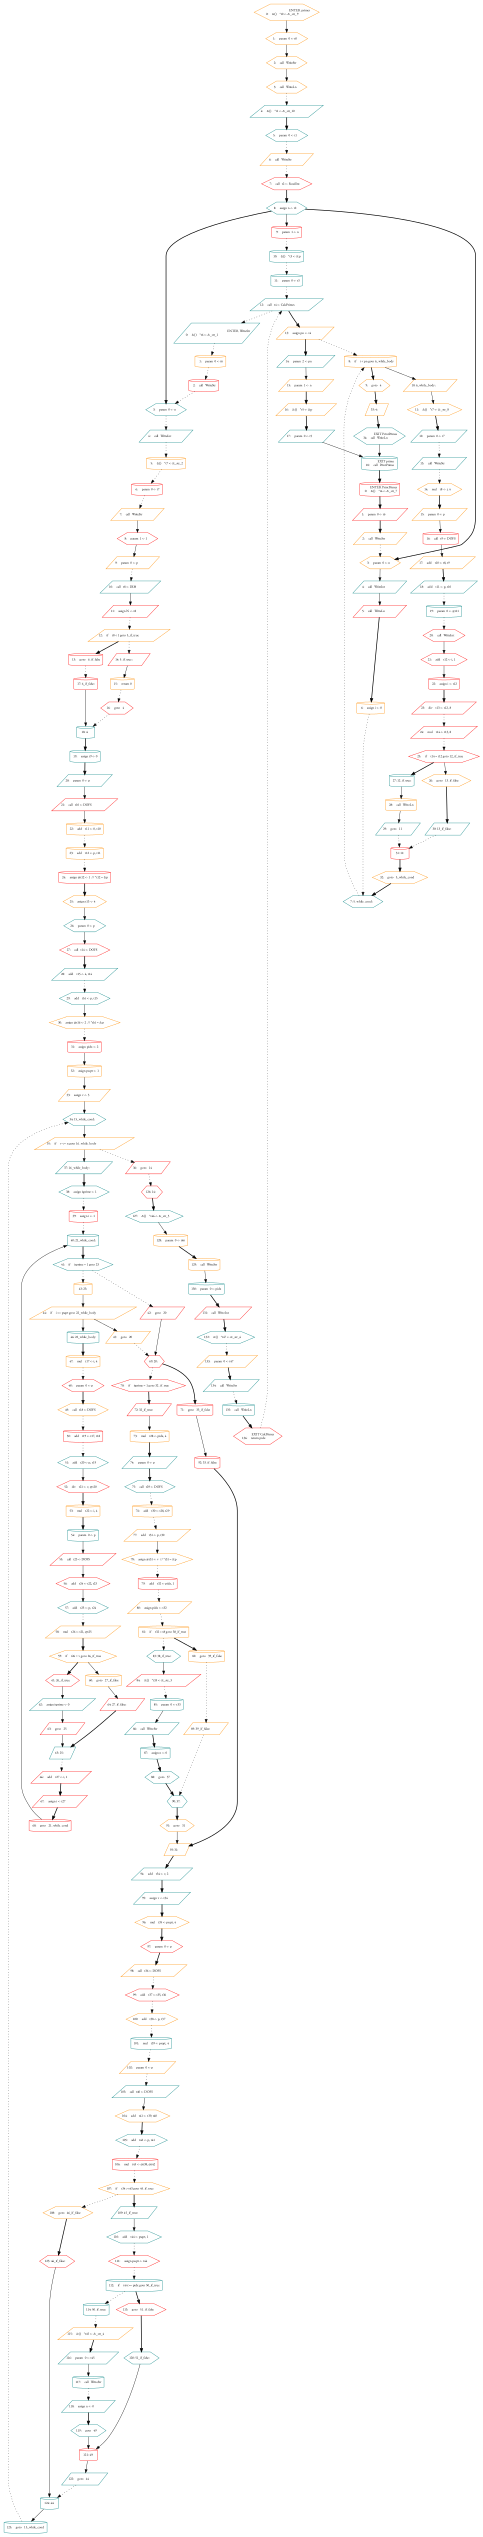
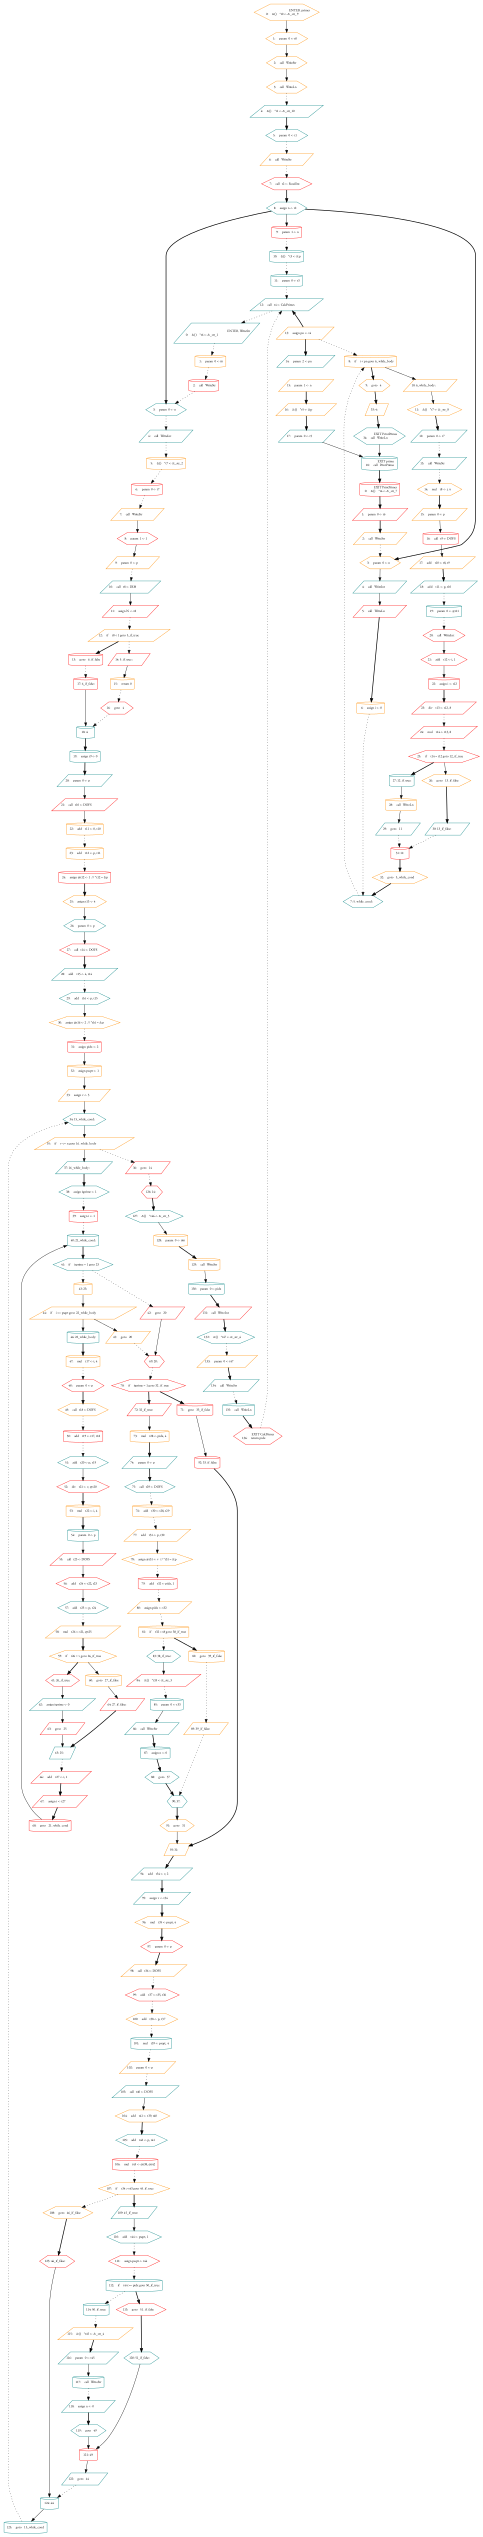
(293, 318) -> (299, 320)
(306, 372) -> none
(380, 489) -> (380, 489)
(186, 1376) -> (170, 1397)
